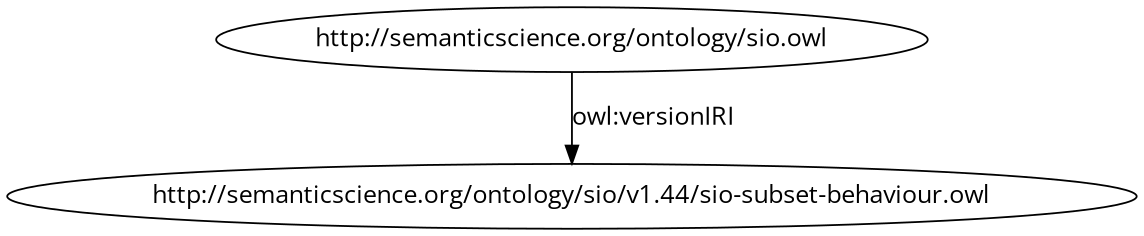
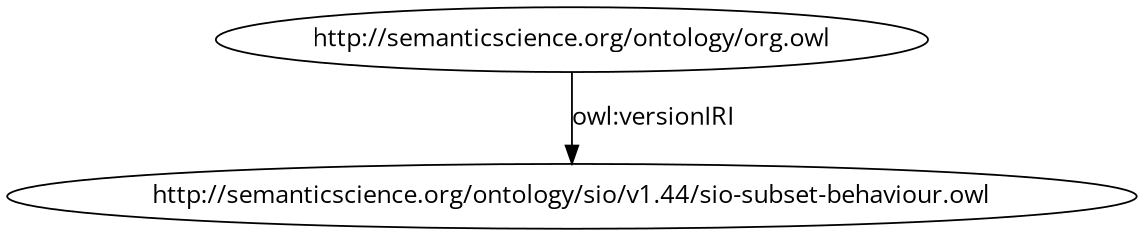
(572, 40) -> (572, 40)
